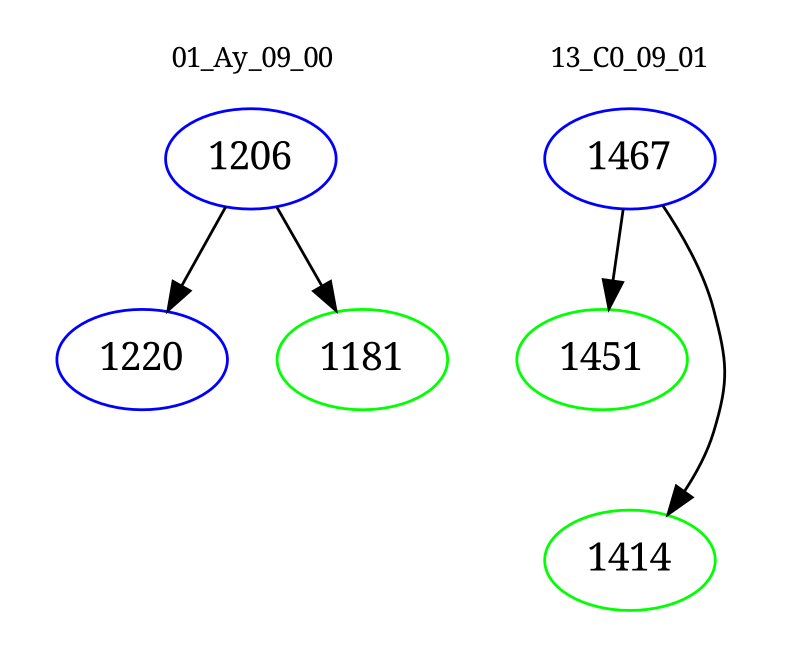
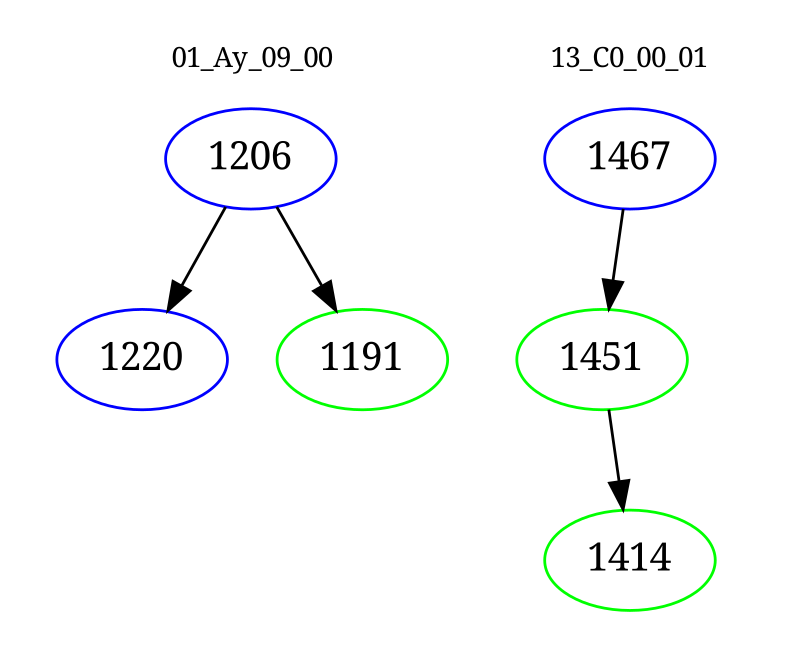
(630, 60) -> (630, 60)
(722, 346) -> (614, 445)
(362, 360) -> (362, 360)
